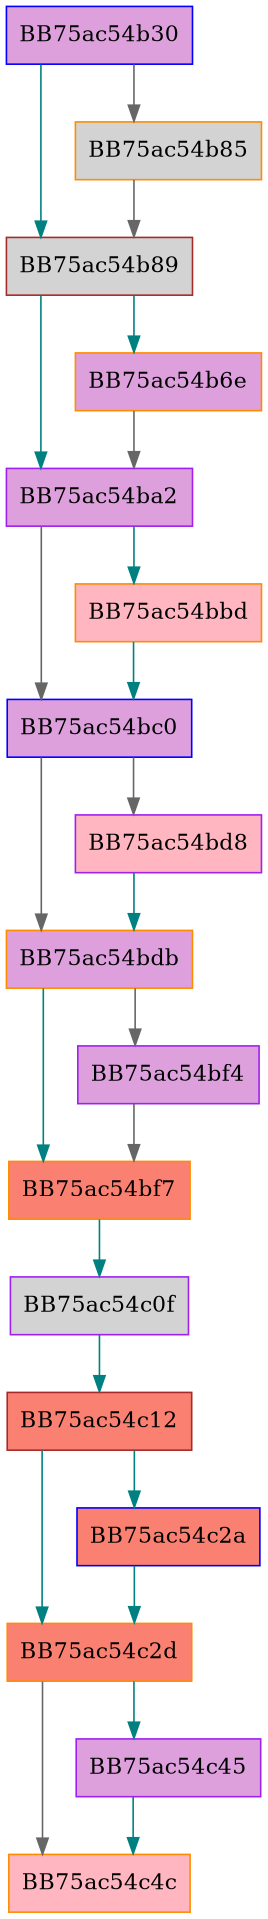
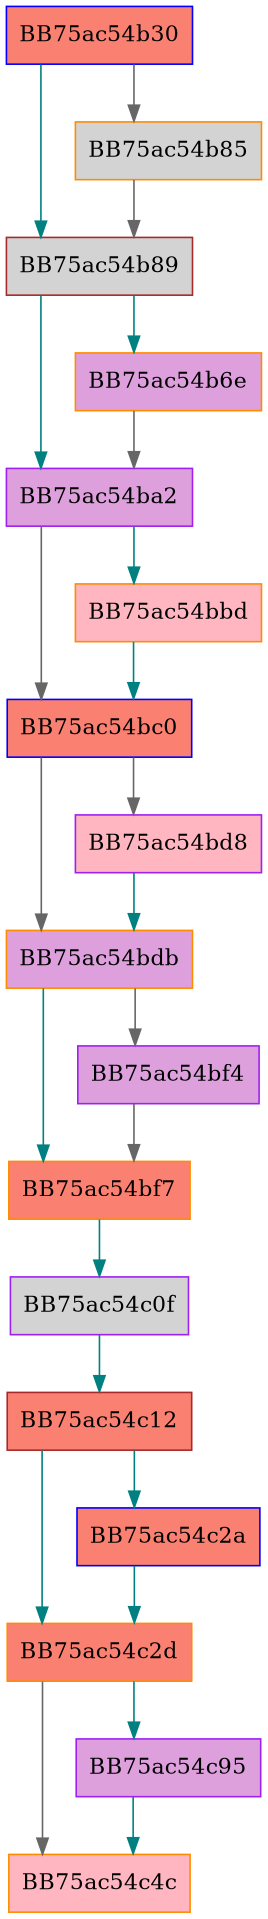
(99, 35) -> (99, 35)
(99, 728) -> (99, 728)
(168, 1768) -> (168, 1768)
